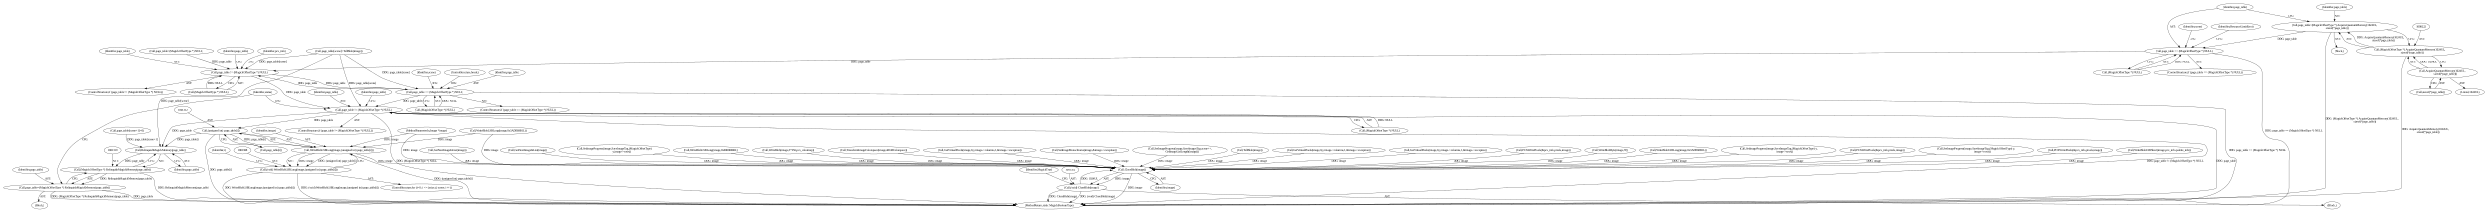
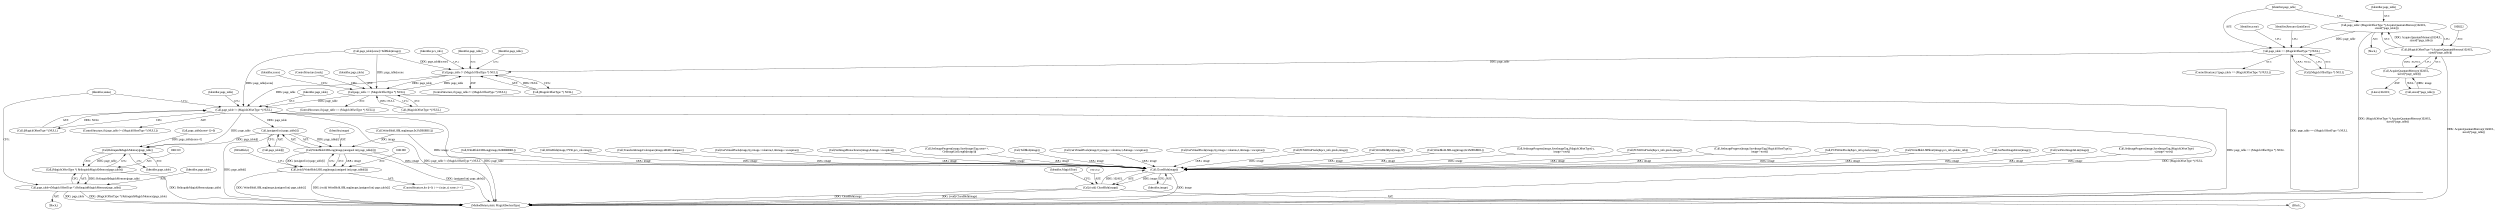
(177, 51) -> none
(2434, 83) -> (2411, 83)
(2443, 83) -> (2424, 83)
(229, 97) -> none
(183, 110) -> none
(427, 131) -> none
(219, 150) -> (242, 150)
